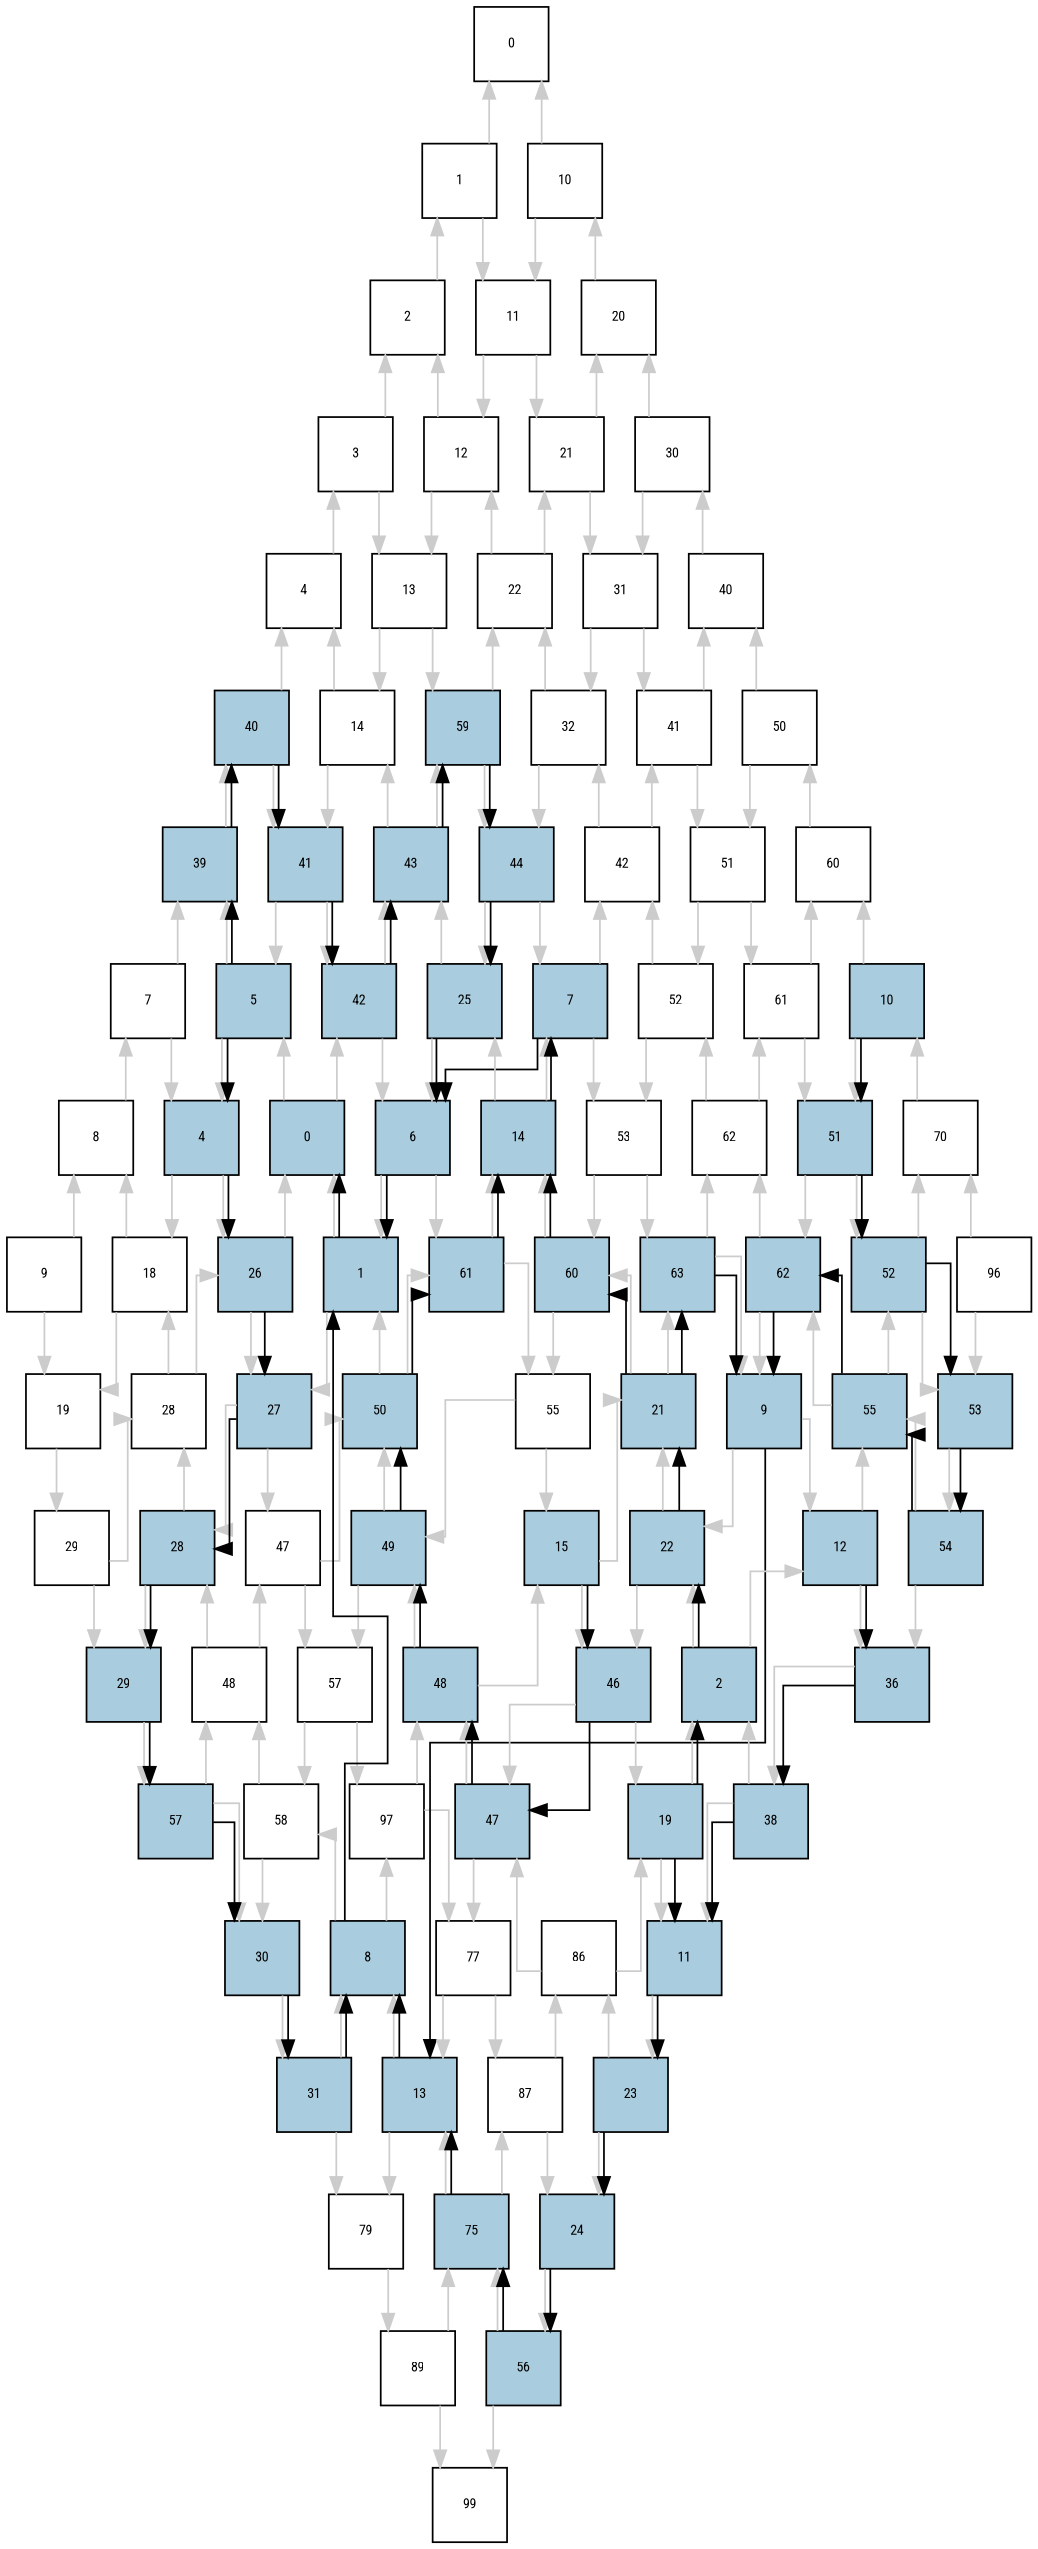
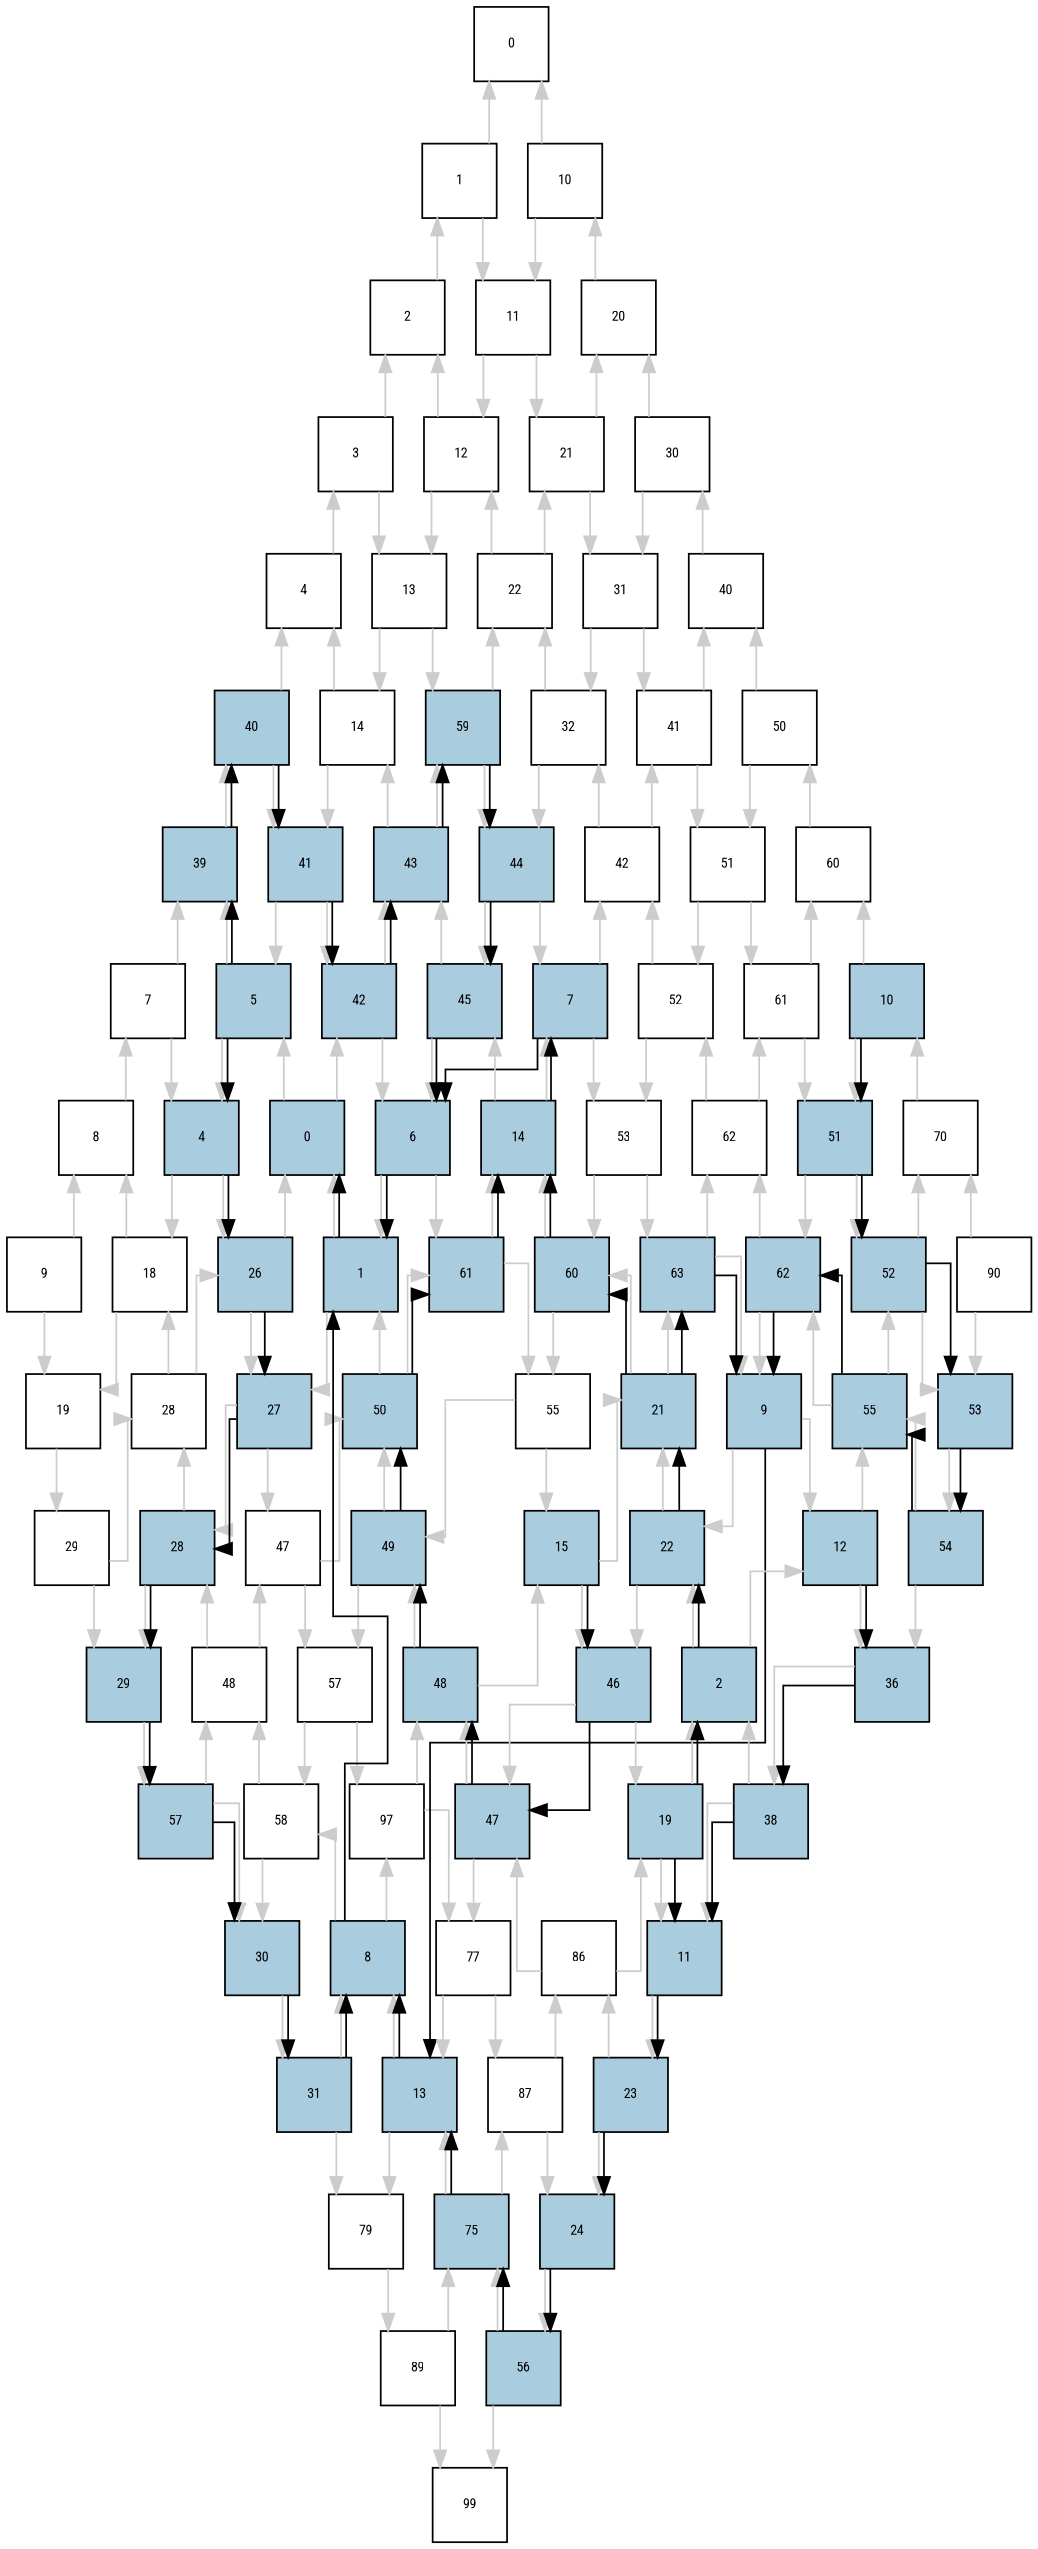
(465, 1001) -> (465, 1001)
(994, 1275) -> (994, 1275)
